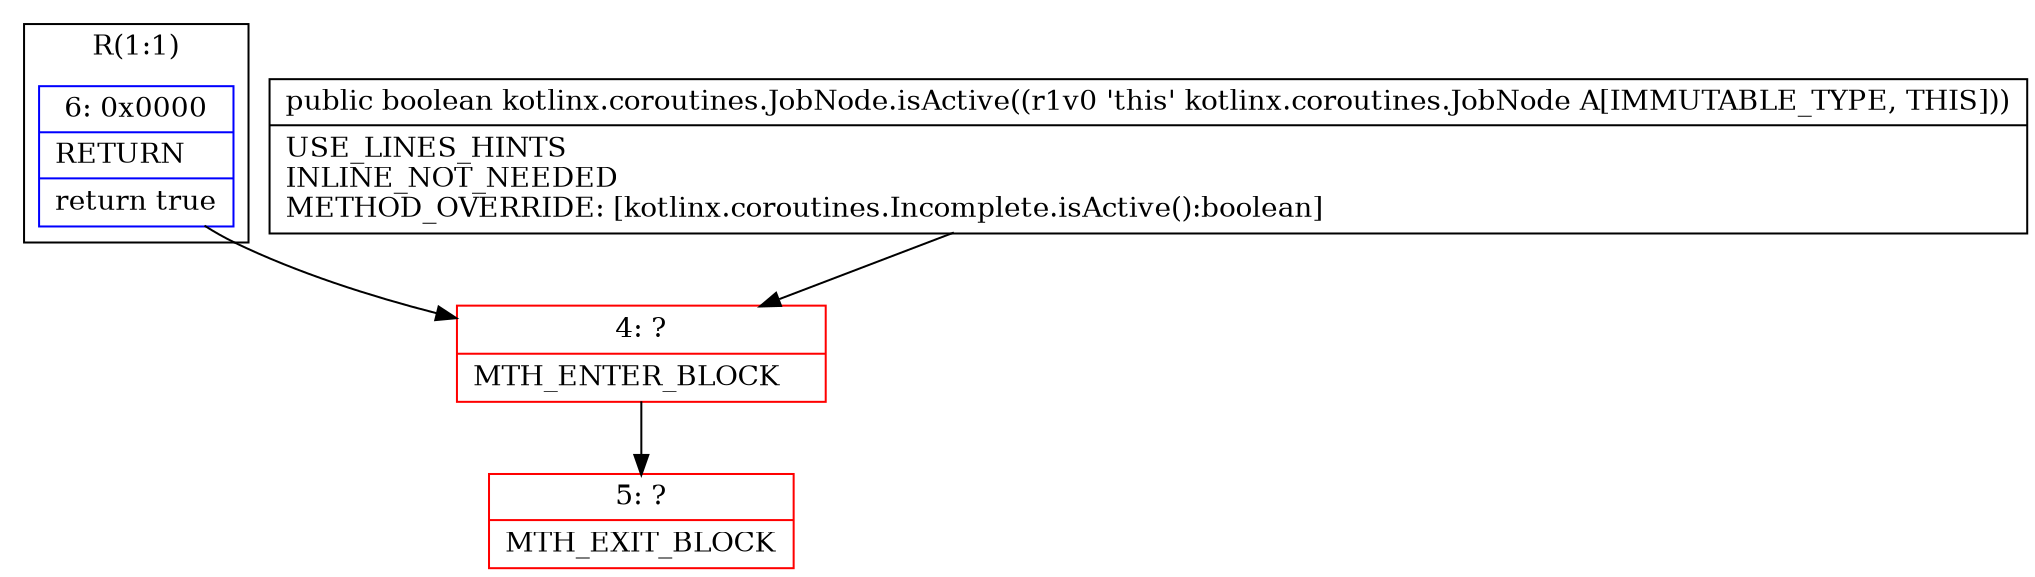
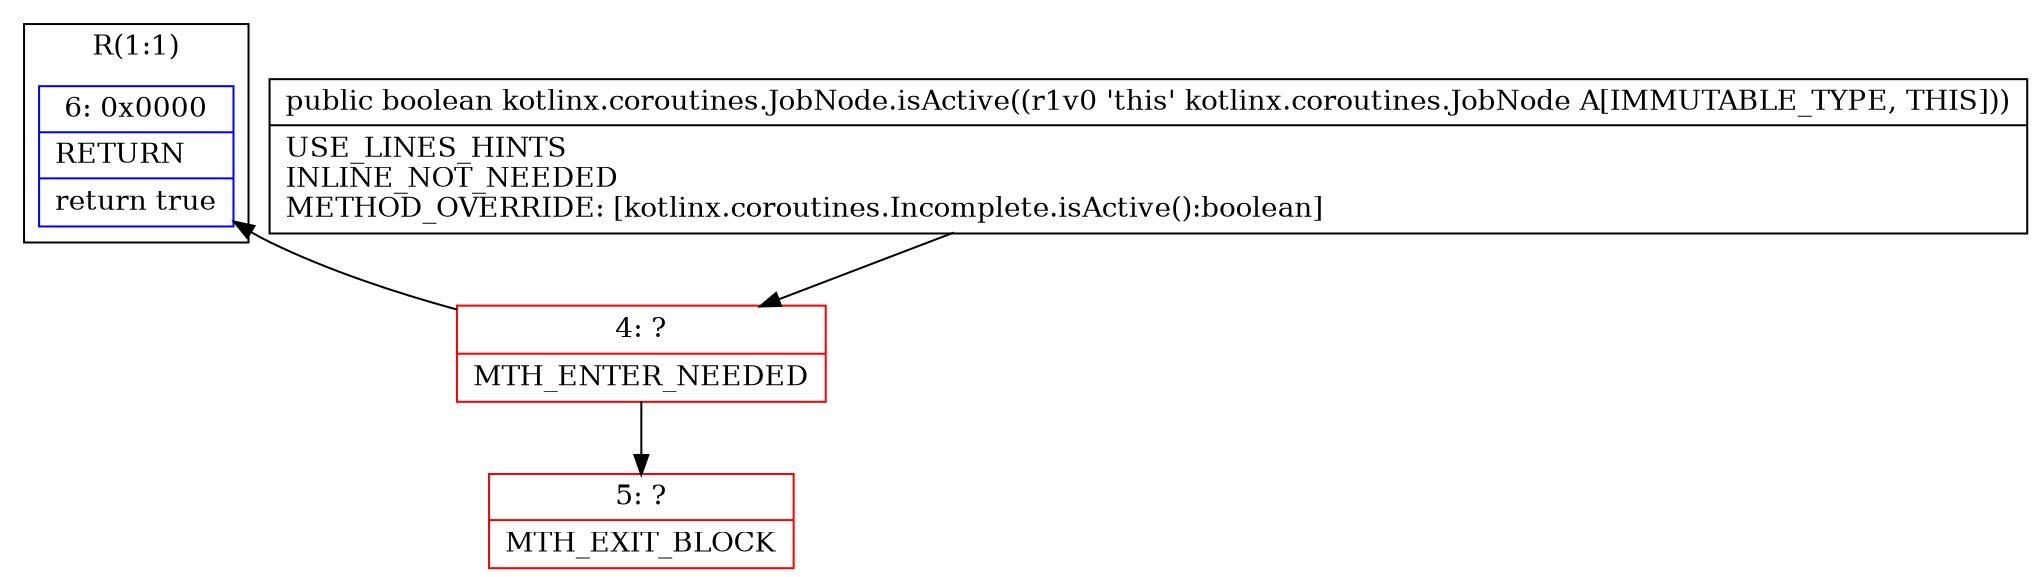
(318, 277) -> (352, 276)
(627, 377) -> (641, 377)
